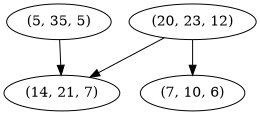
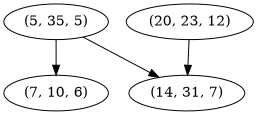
(193, 53) -> (56, 53)
(62, 93) -> (187, 93)
